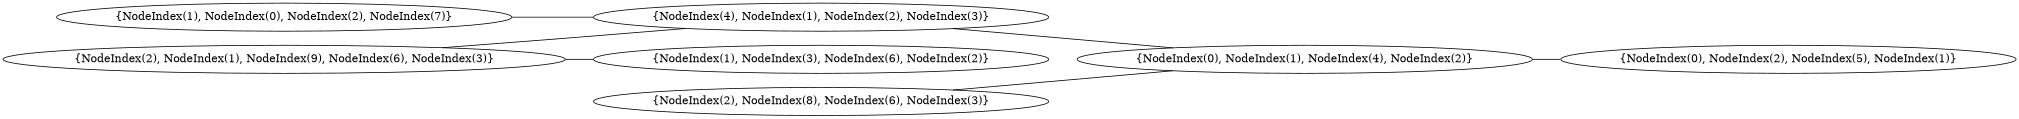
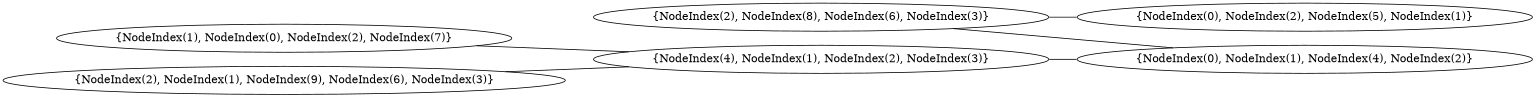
(821, 59) -> none
(1547, 59) -> (1063, 17)
